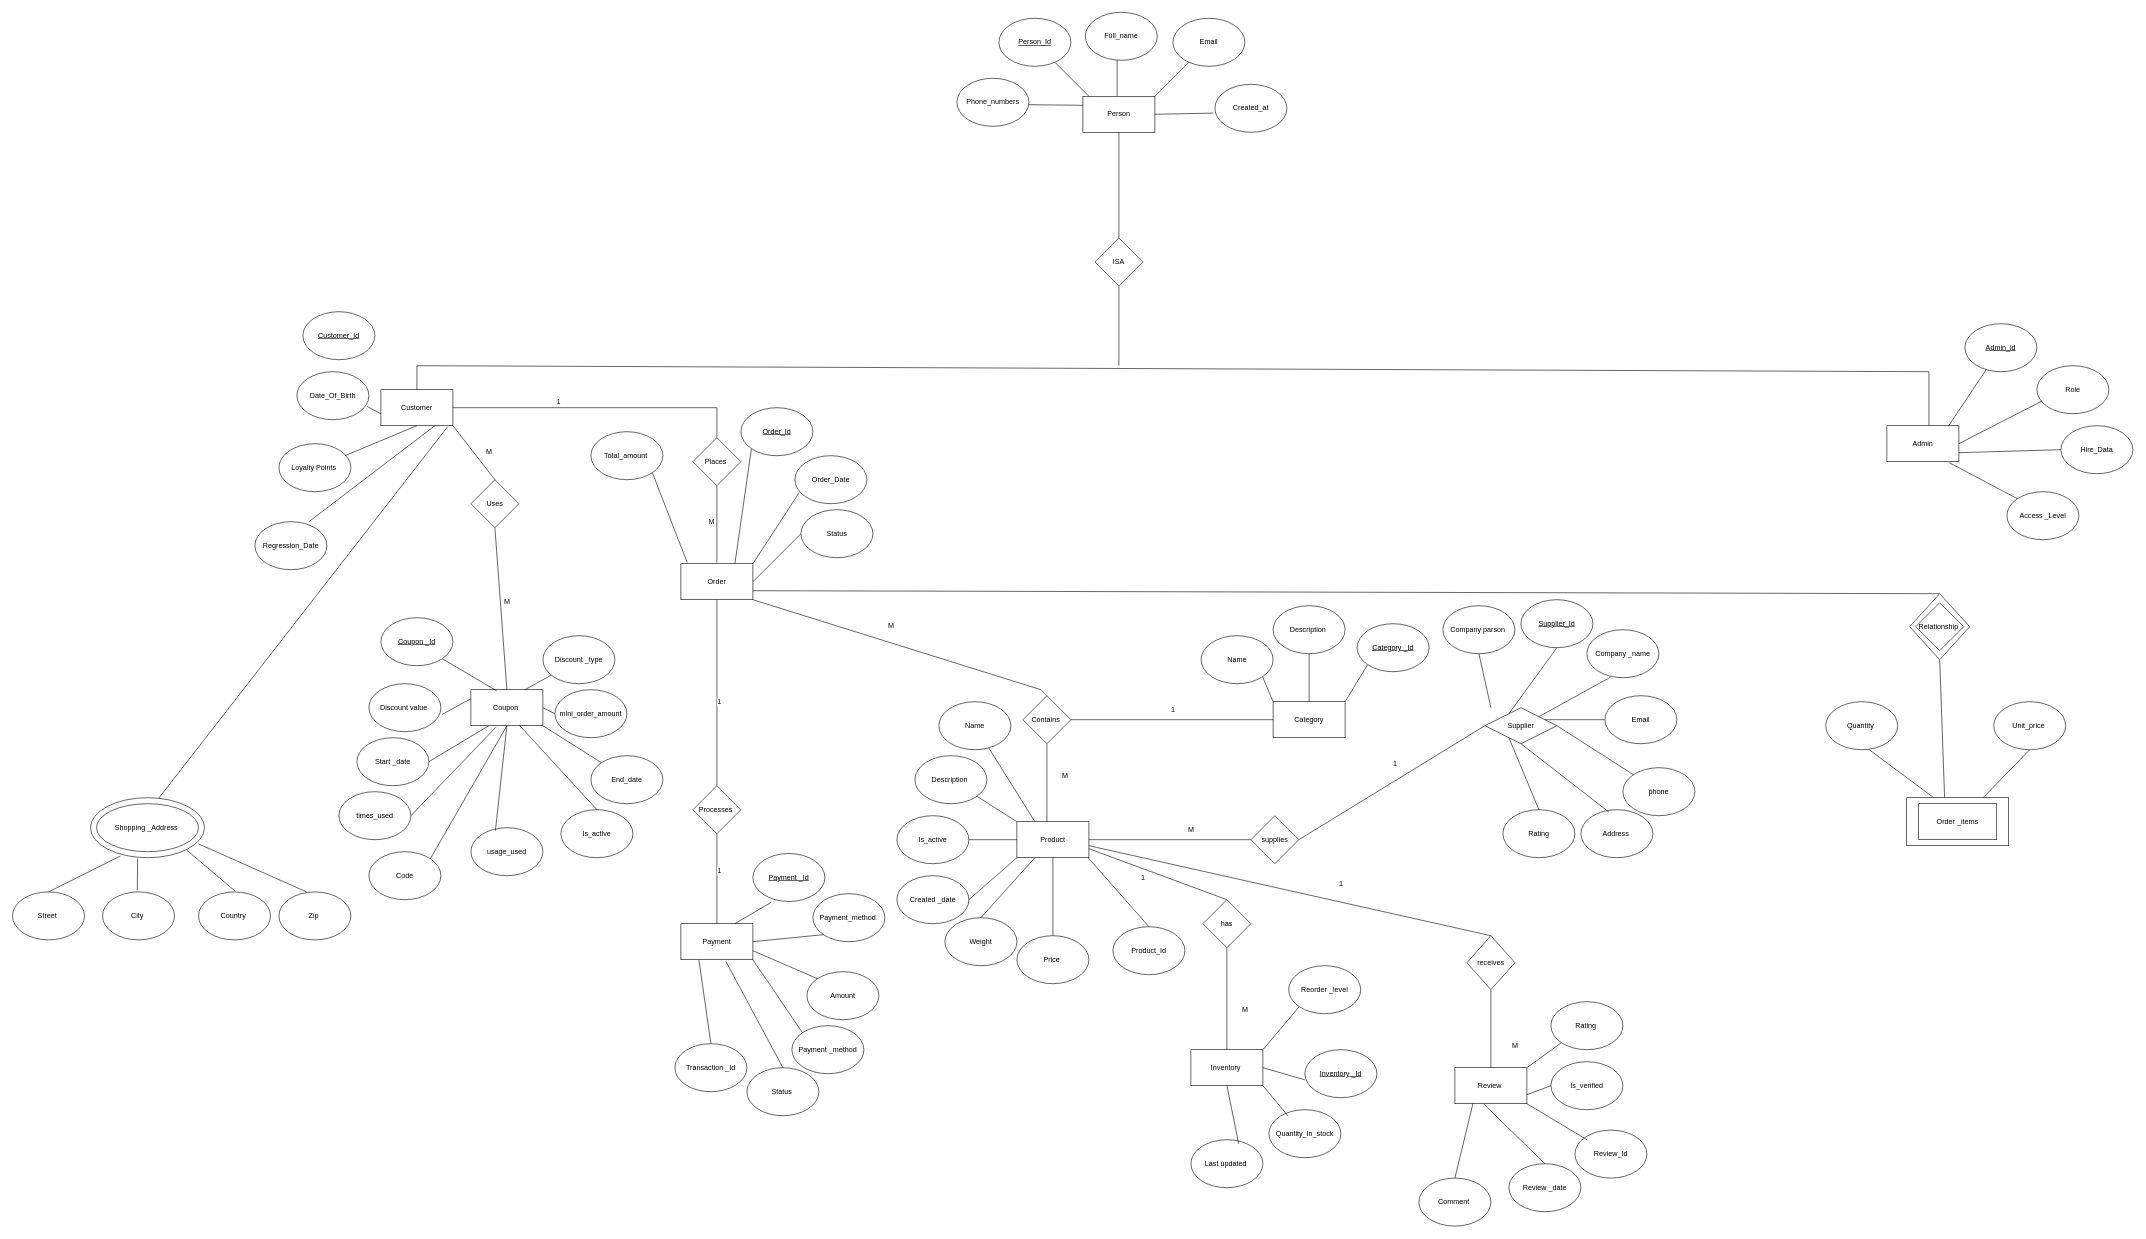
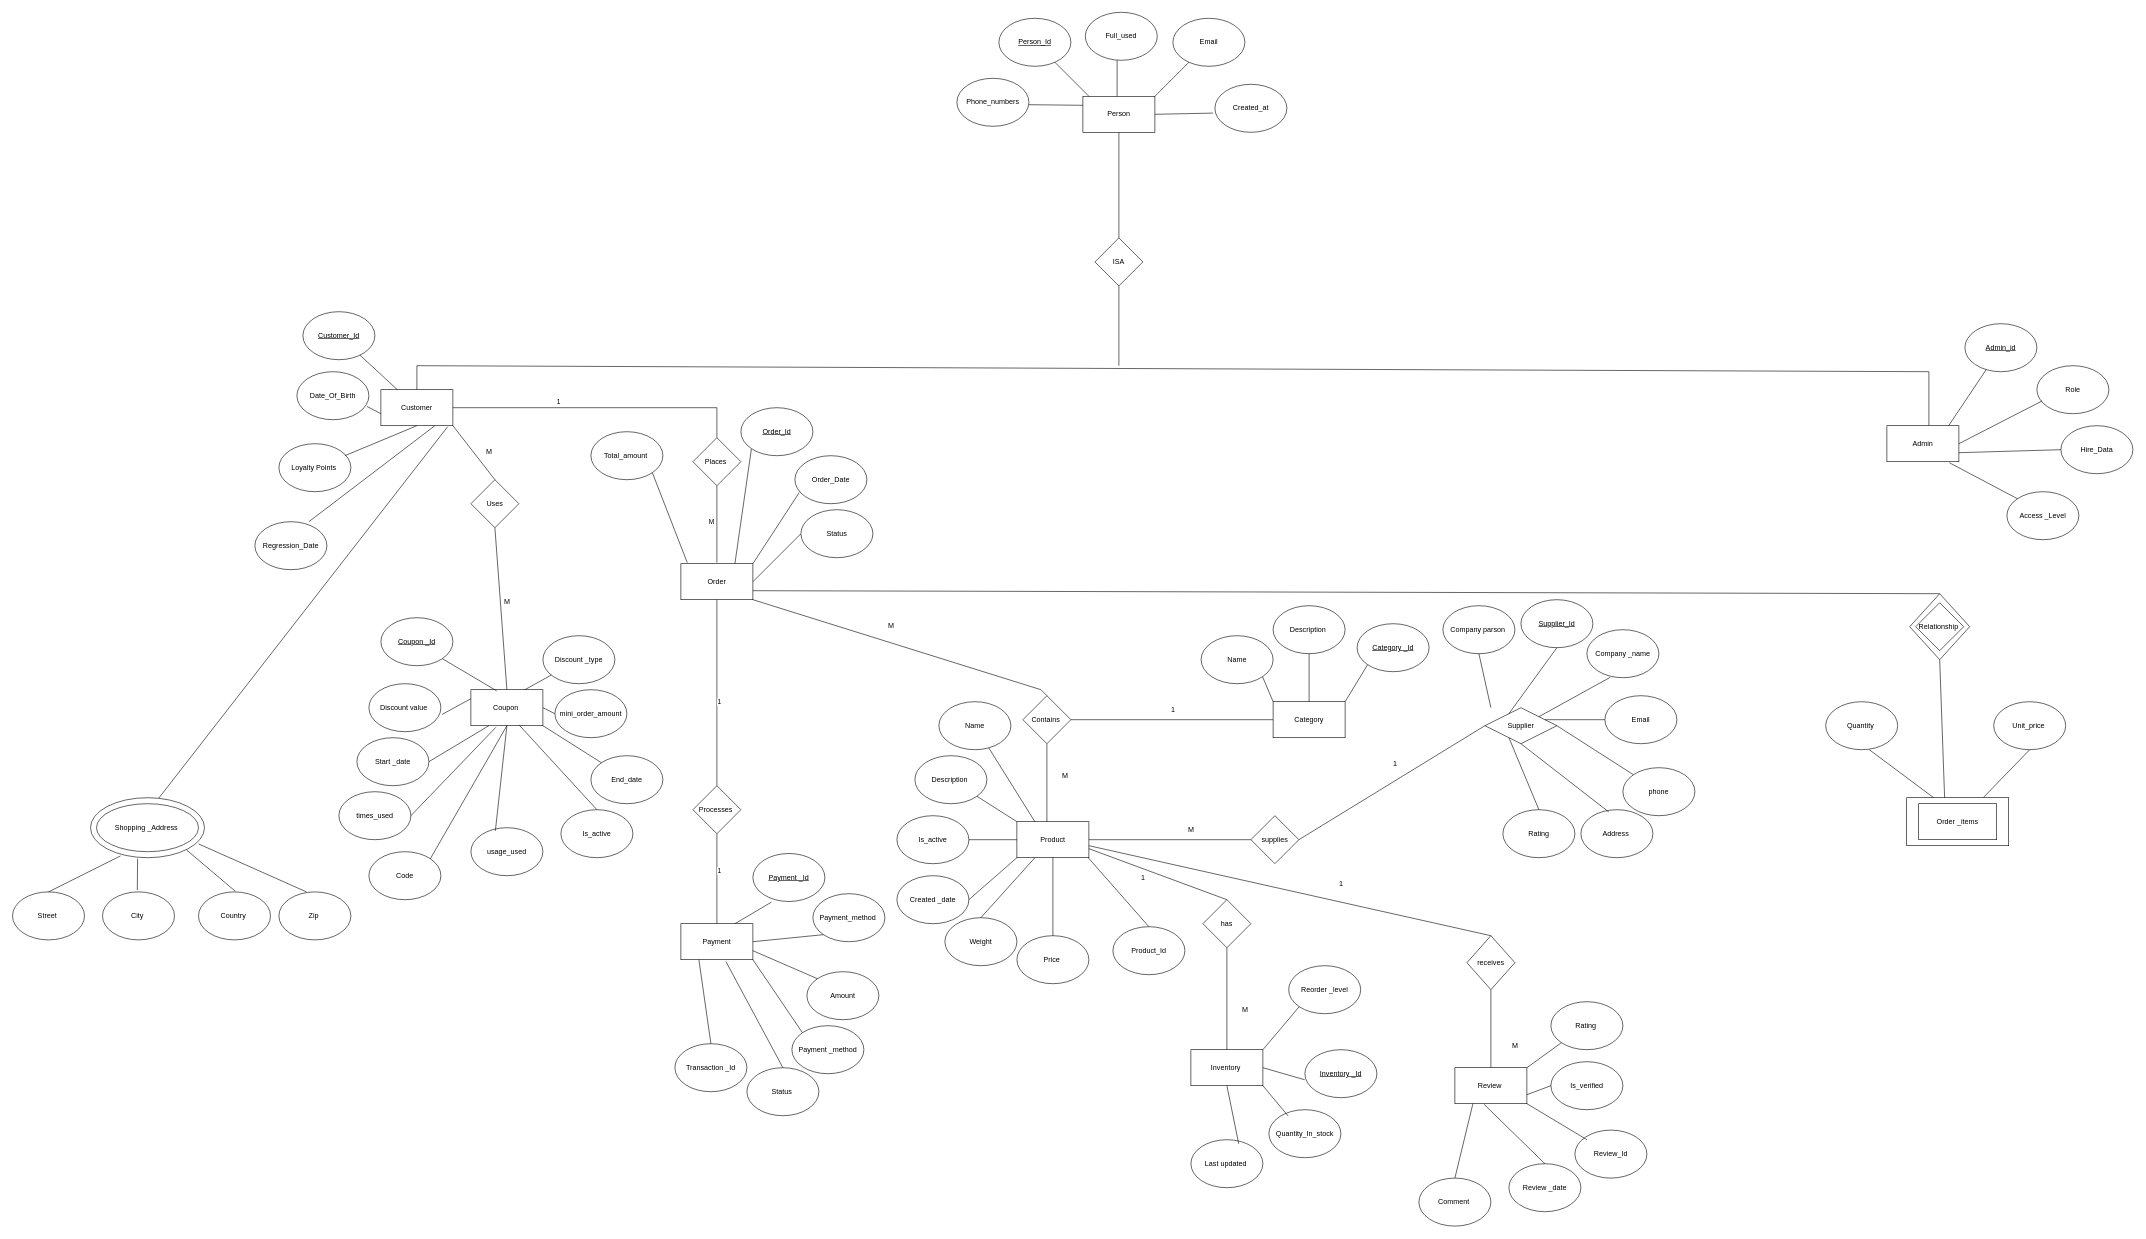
(1121, 36) -> (1121, 36)
none -> (378, 372)
